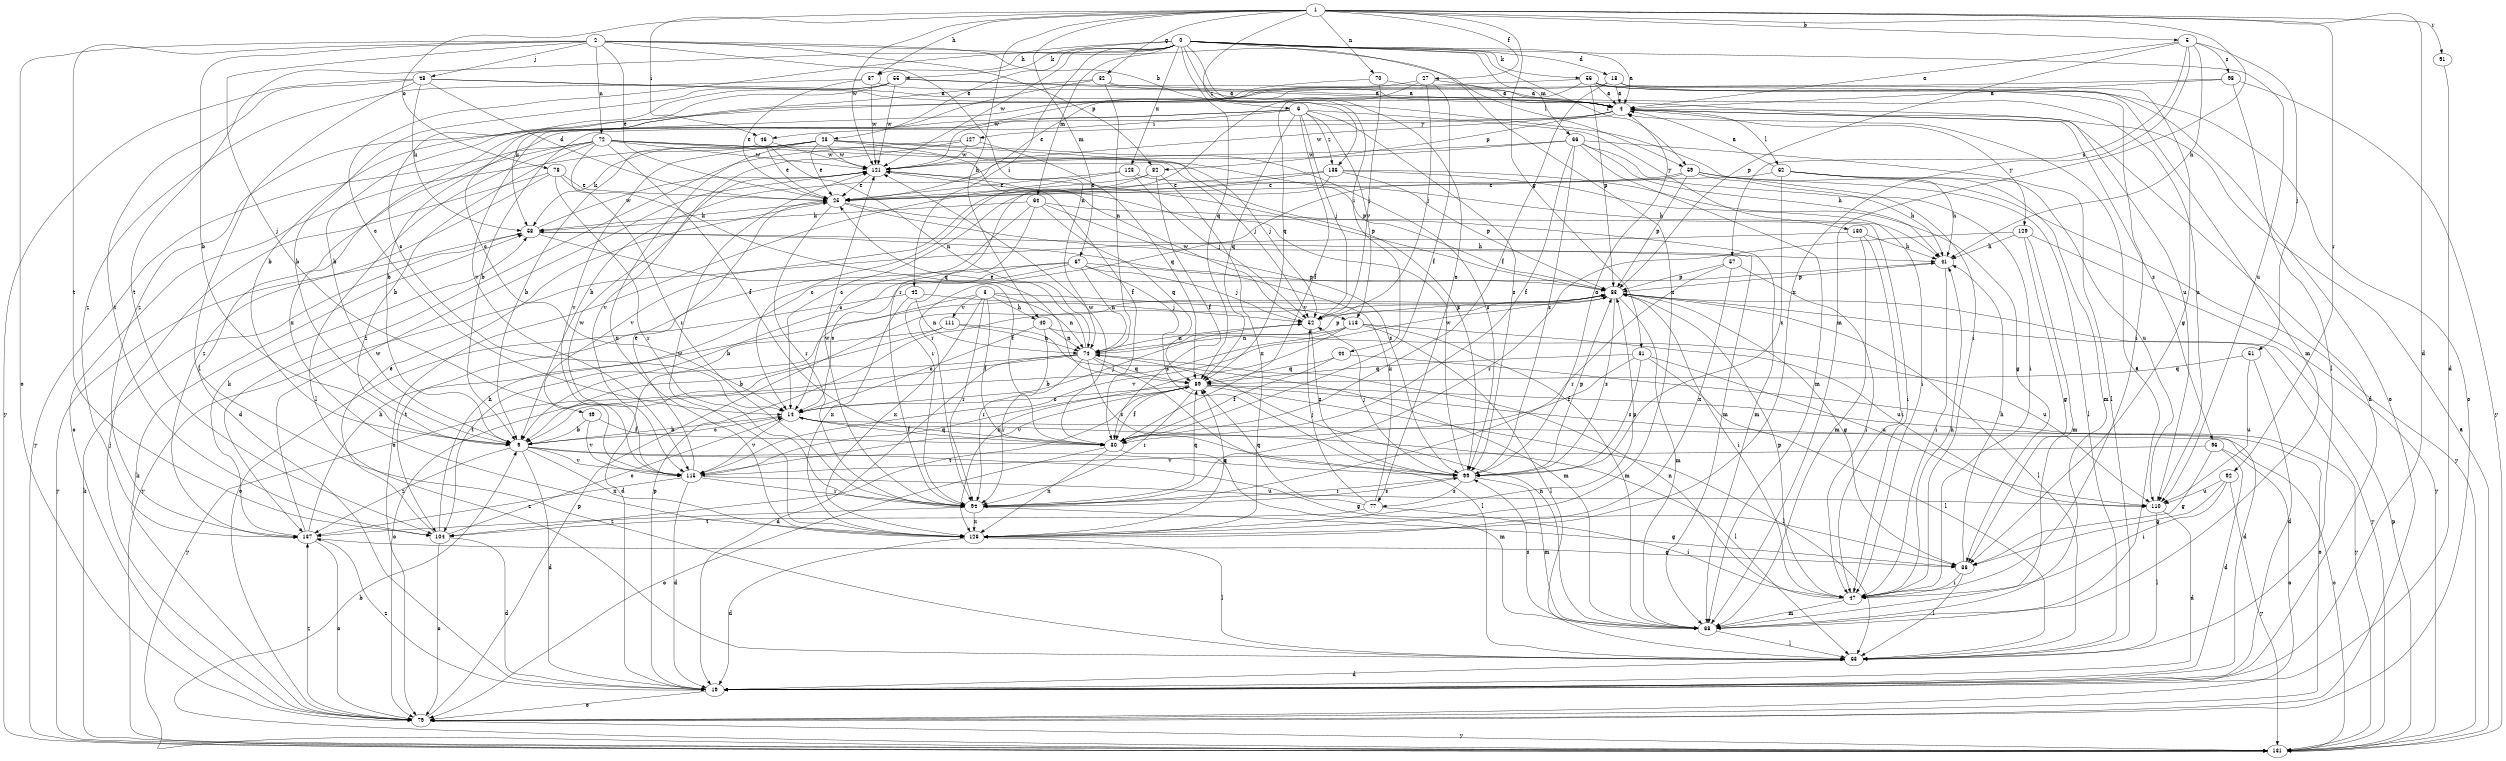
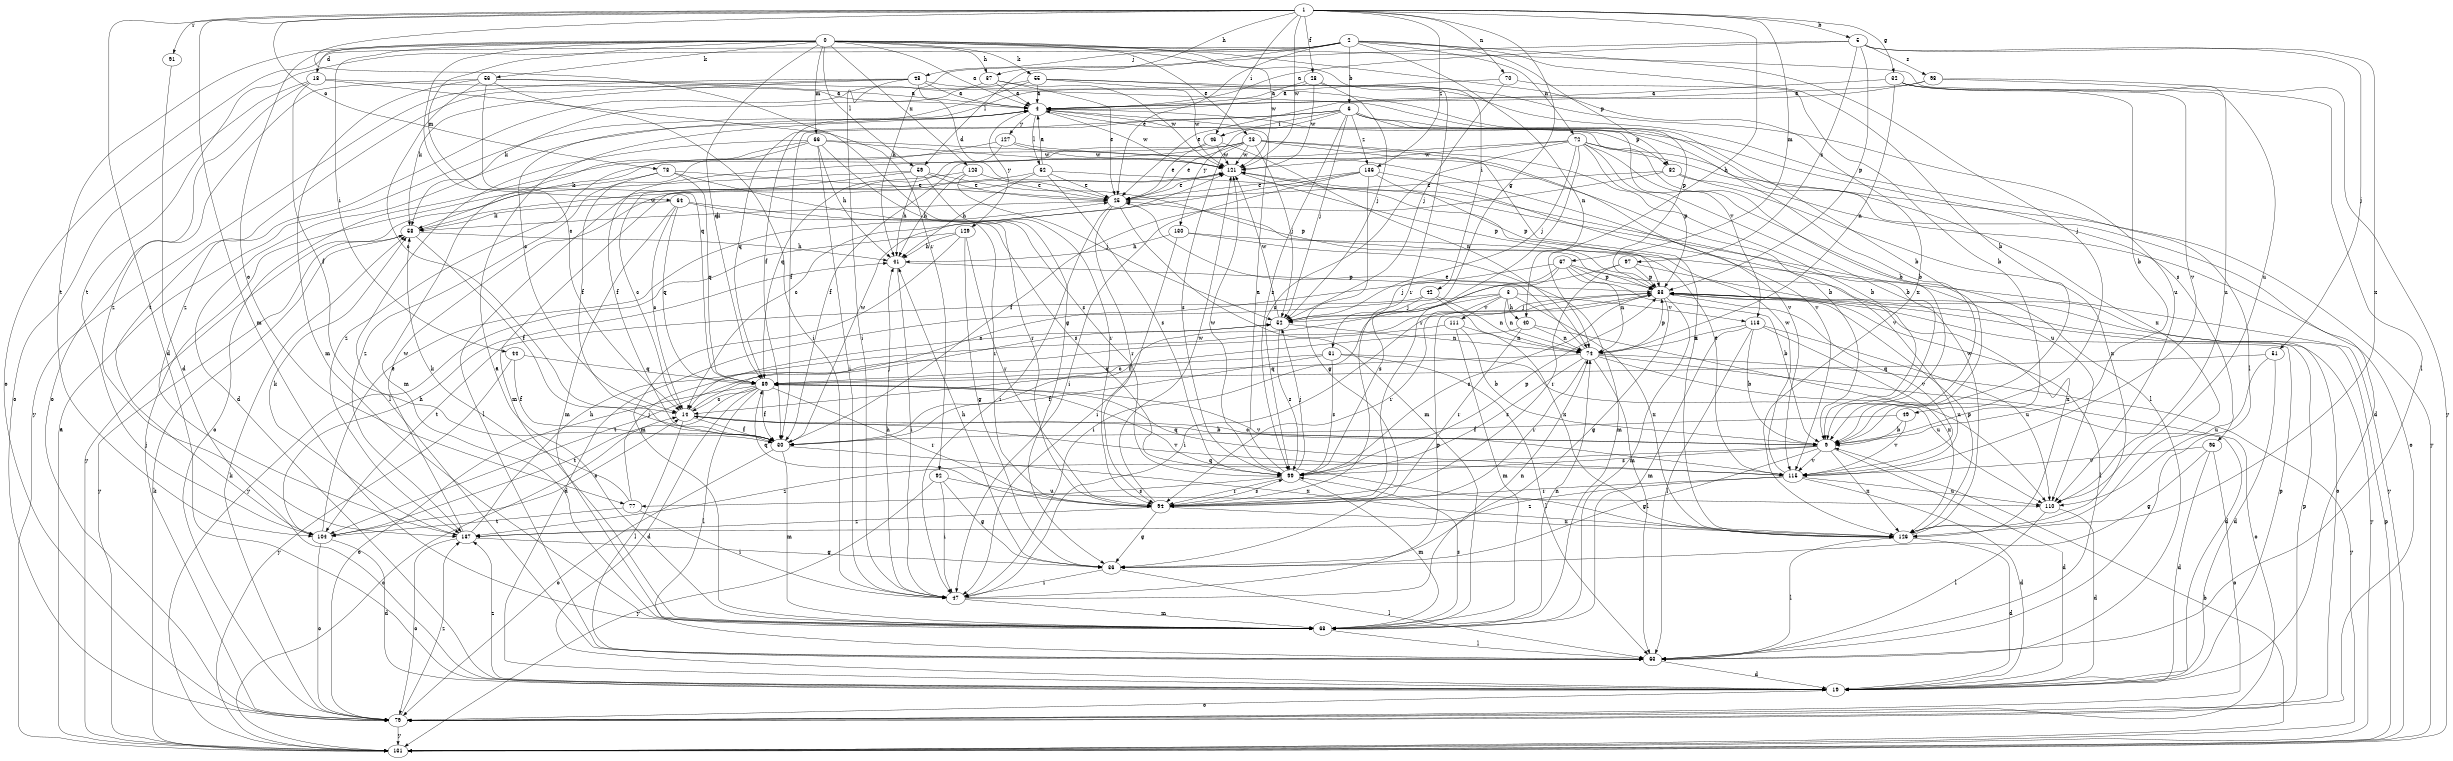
(1426, 79) -> (1314, 79)
(1732, 262) -> (1628, 262)
(1271, 472) -> none
